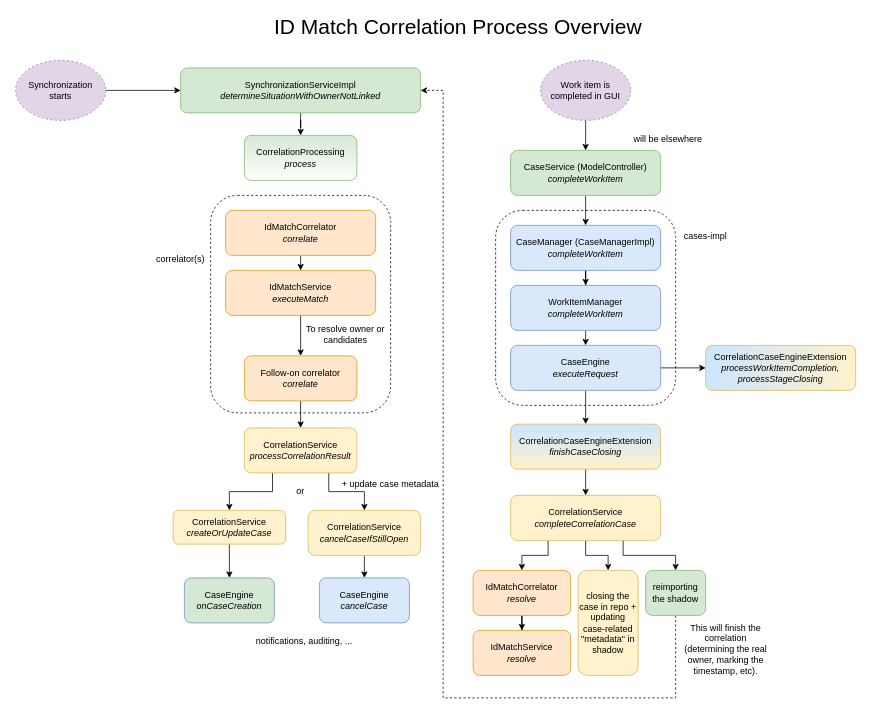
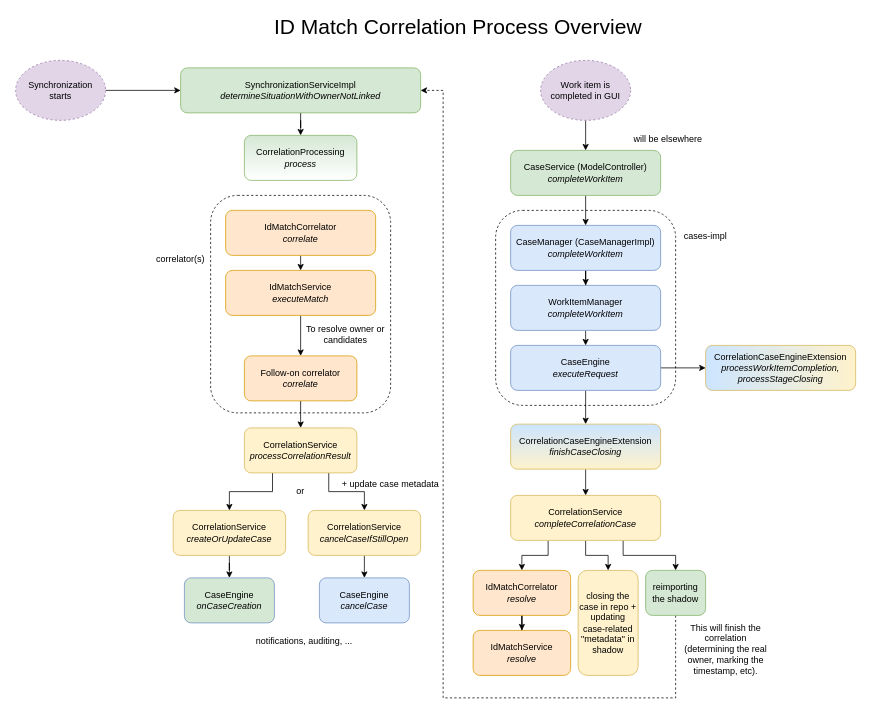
(229, 527) -> (229, 533)
